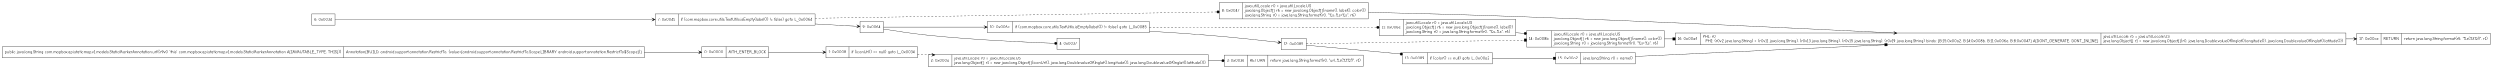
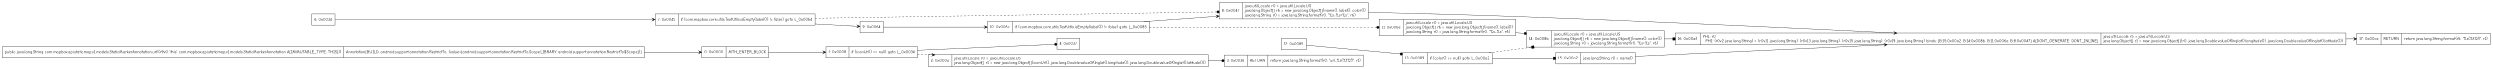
(1214, 36) -> (1180, 19)
(969, 39) -> (986, 47)
(1415, 42) -> (1510, 50)
(1760, 51) -> (1760, 51)
